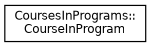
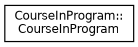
(75, 23) -> (69, 23)
